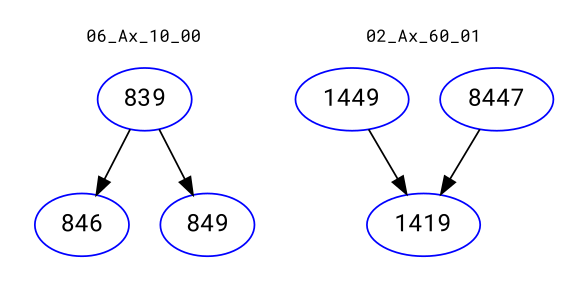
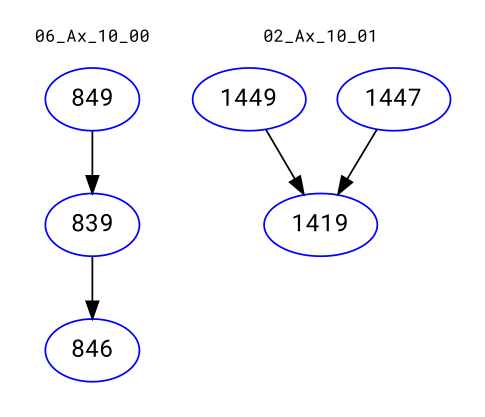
(424, 37) -> (322, 37)
(497, 99) -> (394, 99)
(172, 154) -> (92, 154)
